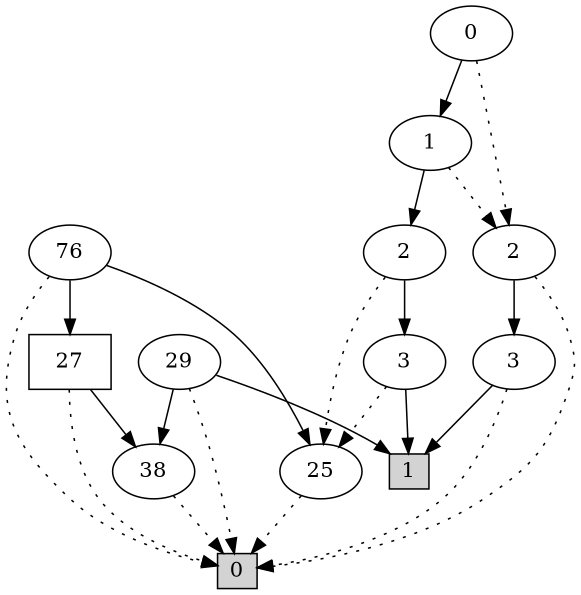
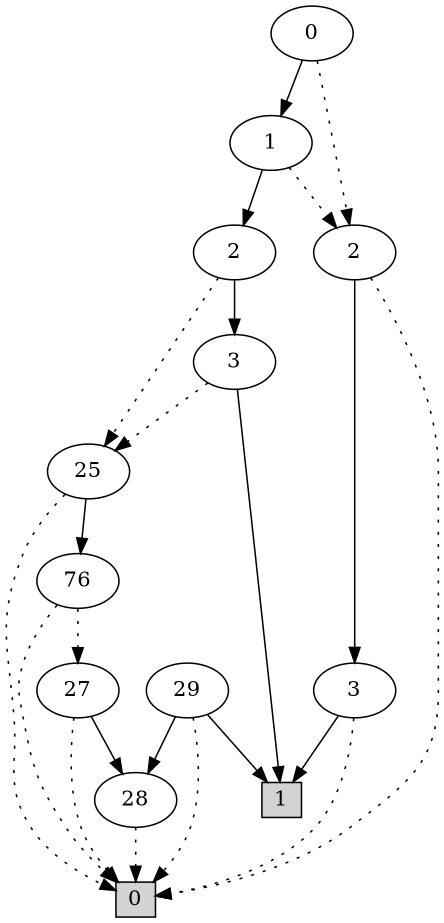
(70, 300) -> (78, 628)
(224, 326) -> (84, 519)
(70, 362) -> (78, 690)
(154, 471) -> (136, 800)
